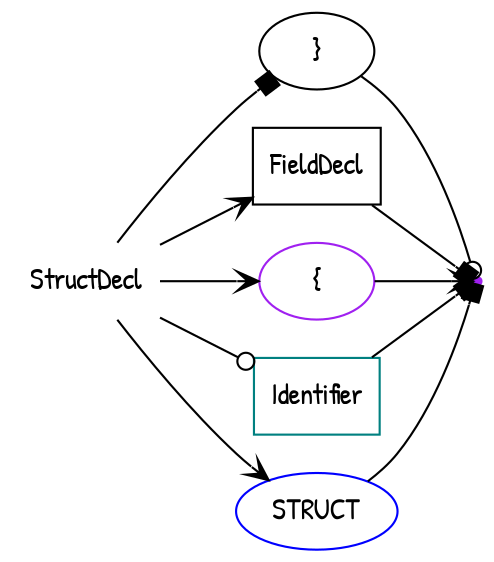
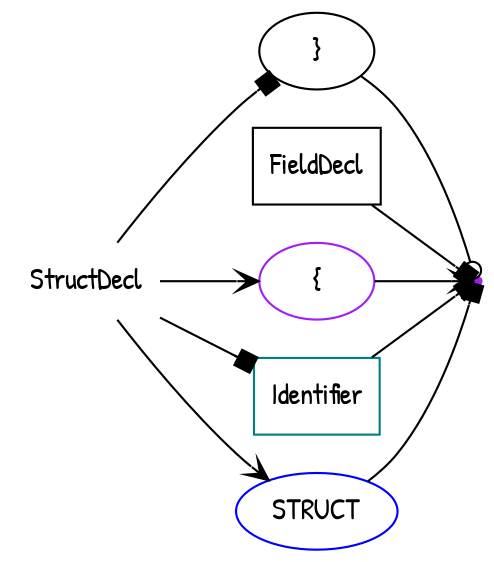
(197, 226) -> none
(199, 337) -> (199, 337)
